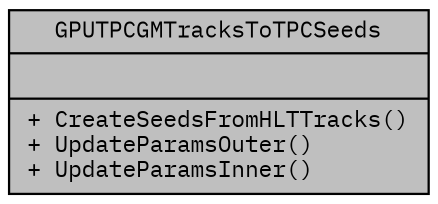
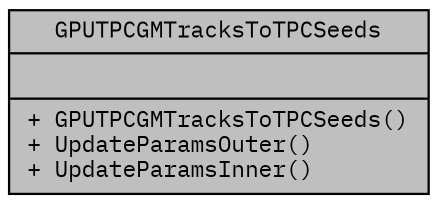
(219, 120) -> (219, 120)
